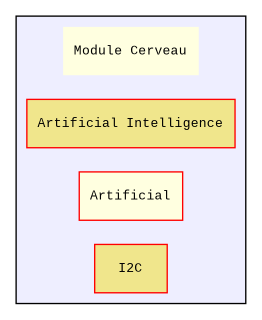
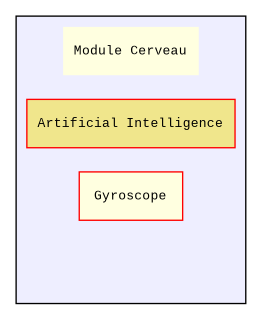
(131, 196) -> (131, 196)
(131, 269) -> none
